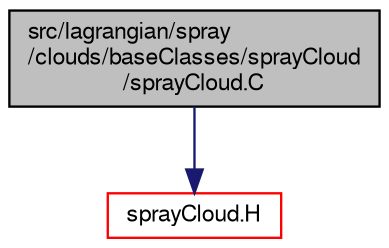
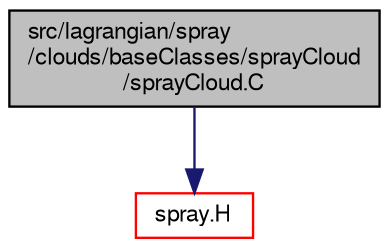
(194, 216) -> (194, 216)
